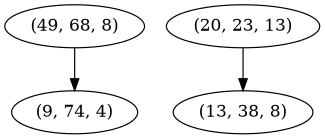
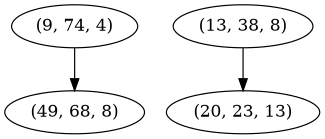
(75, 63) -> (75, 63)
(243, 63) -> (243, 63)
